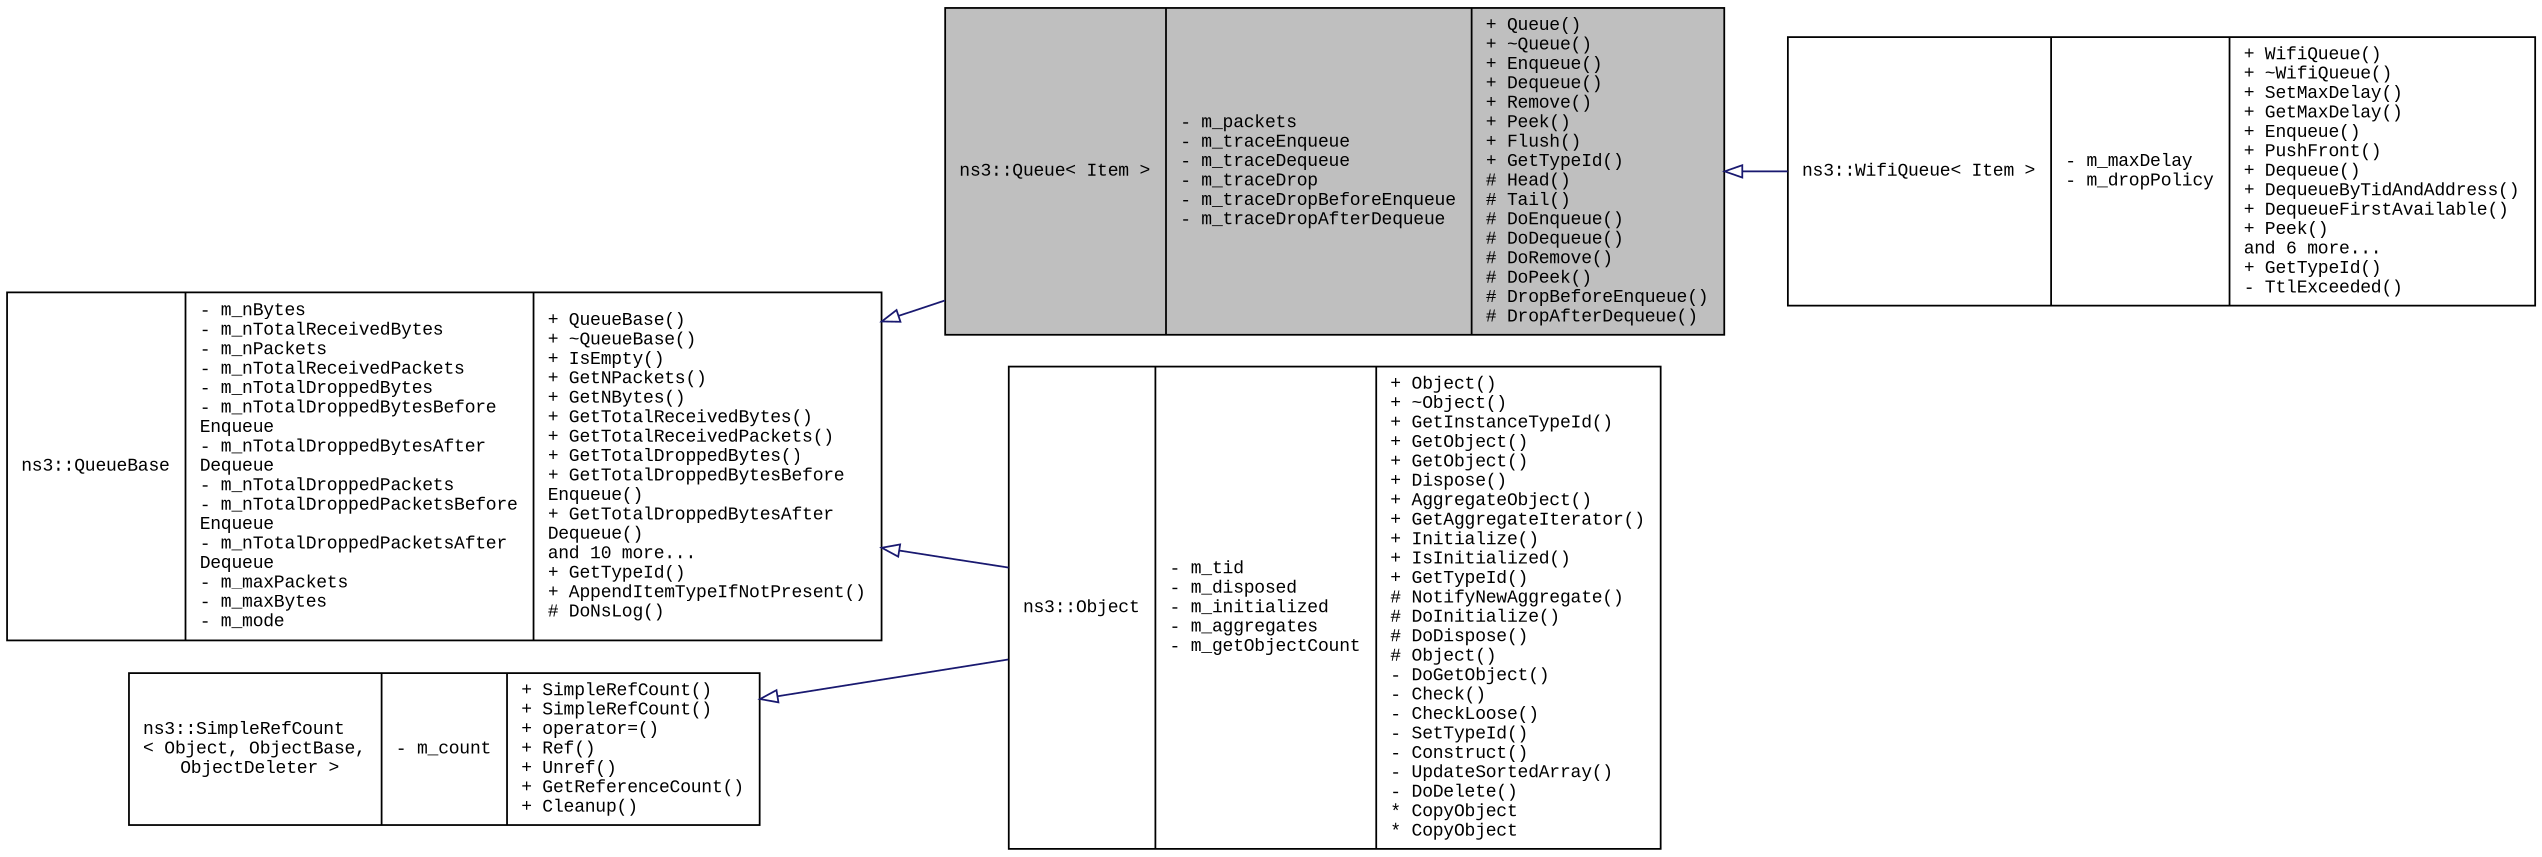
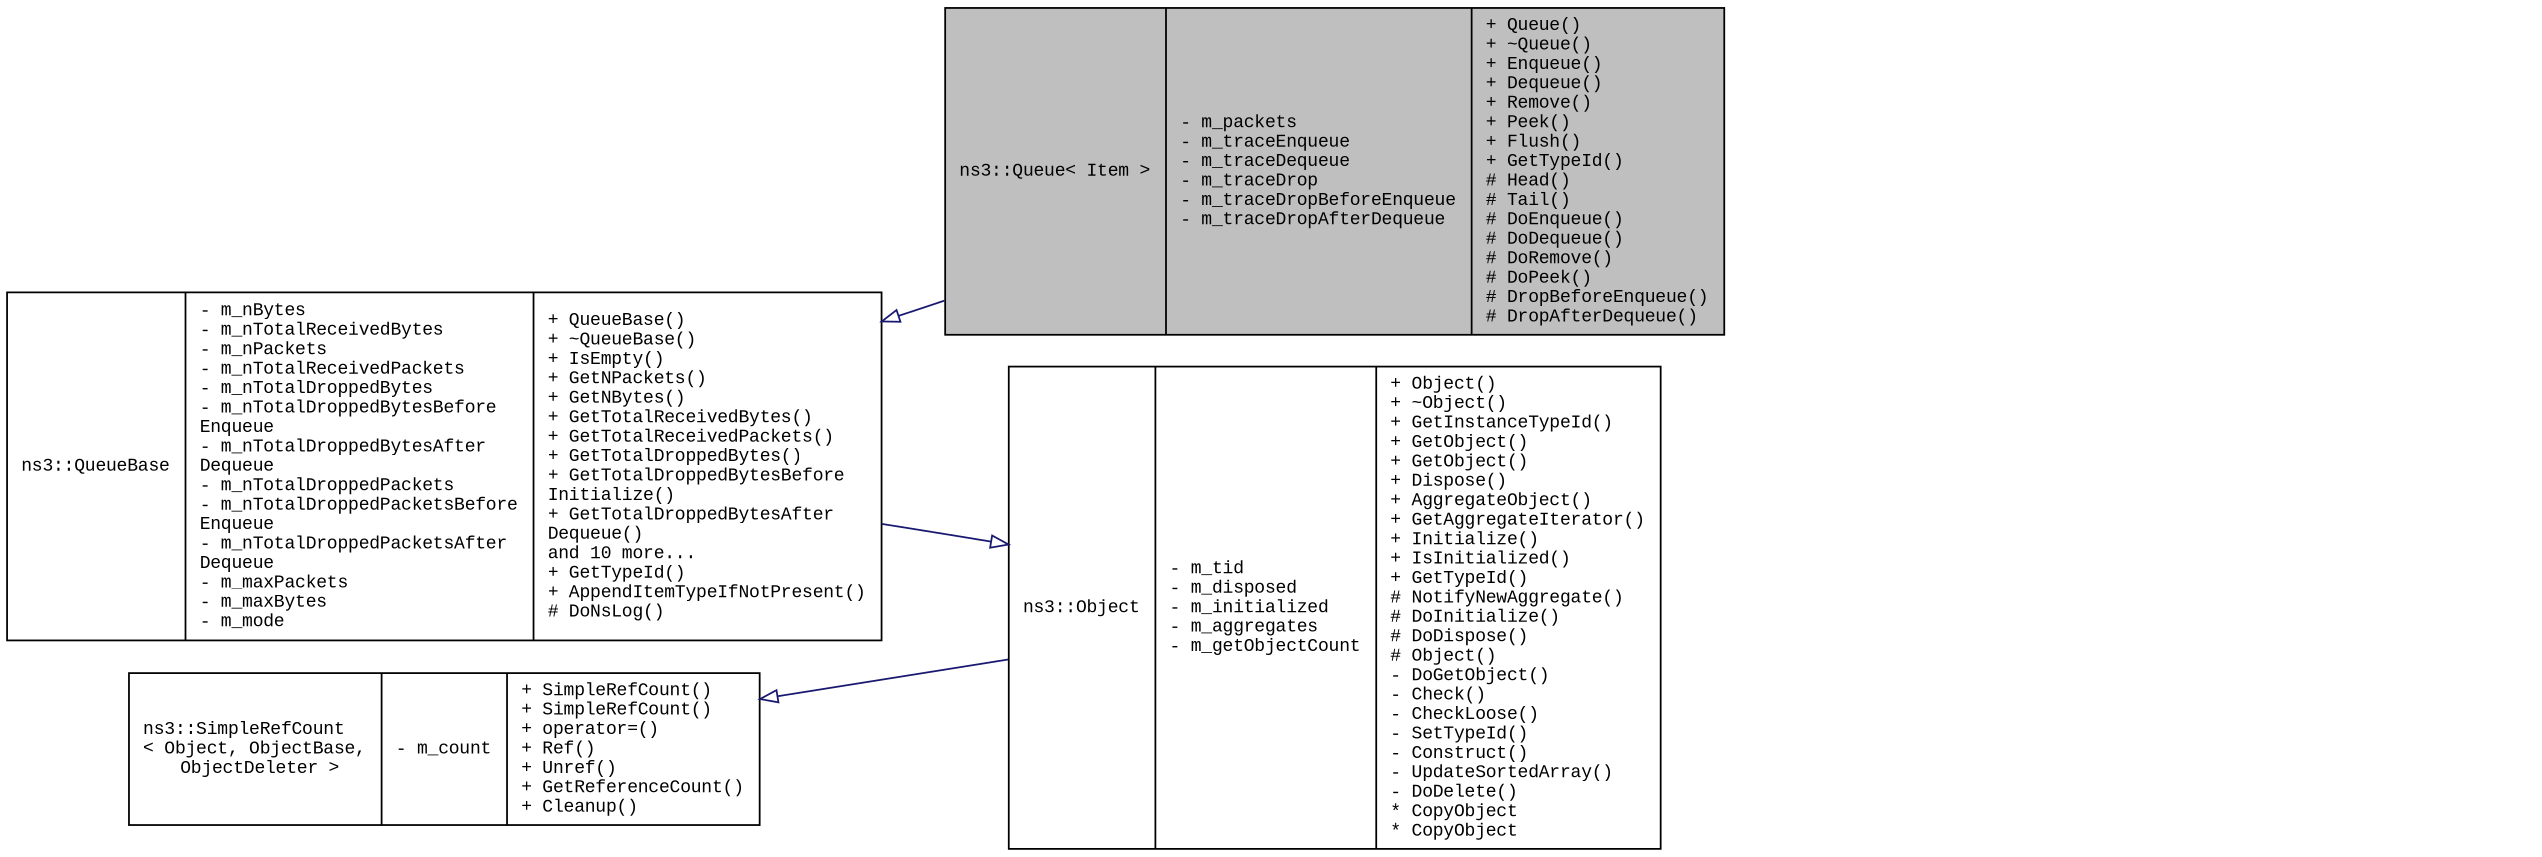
(2162, 171) -> none
(596, 495) -> (612, 495)
(954, 559) -> (936, 533)
